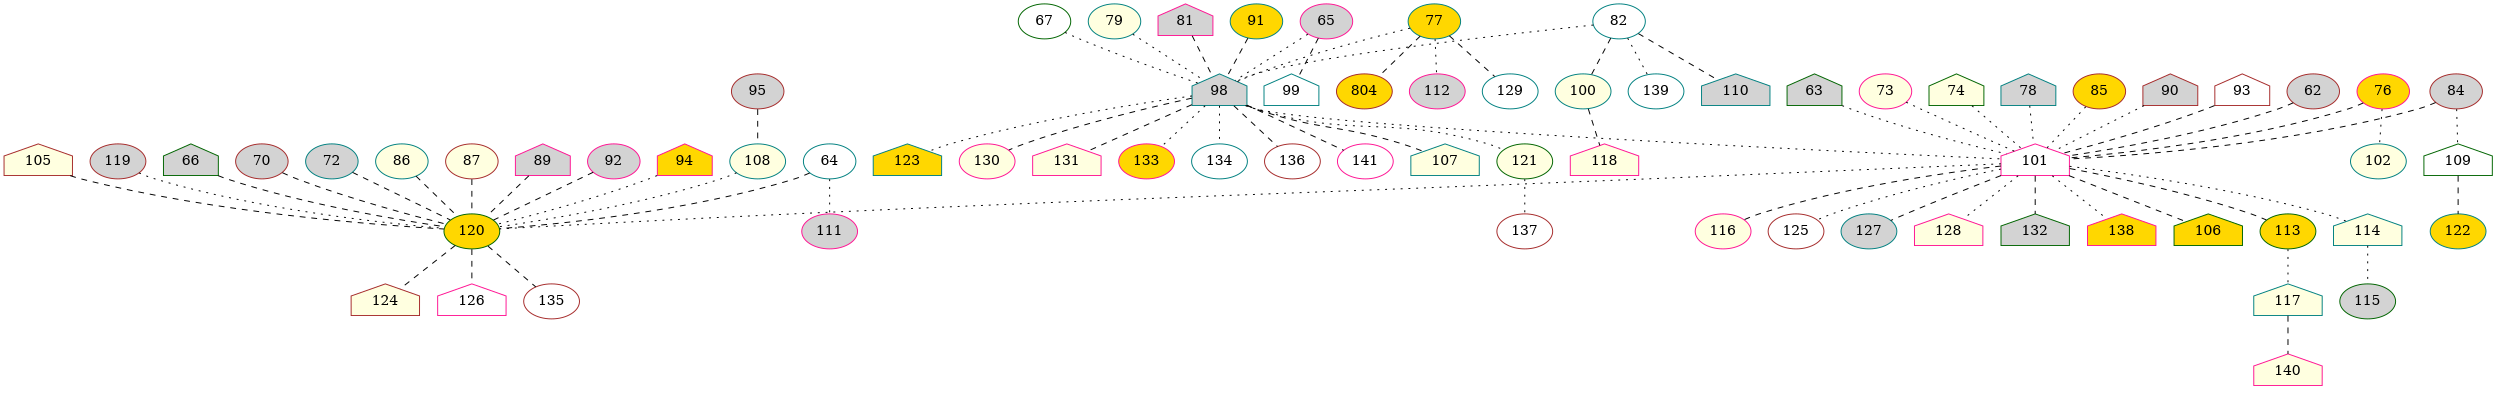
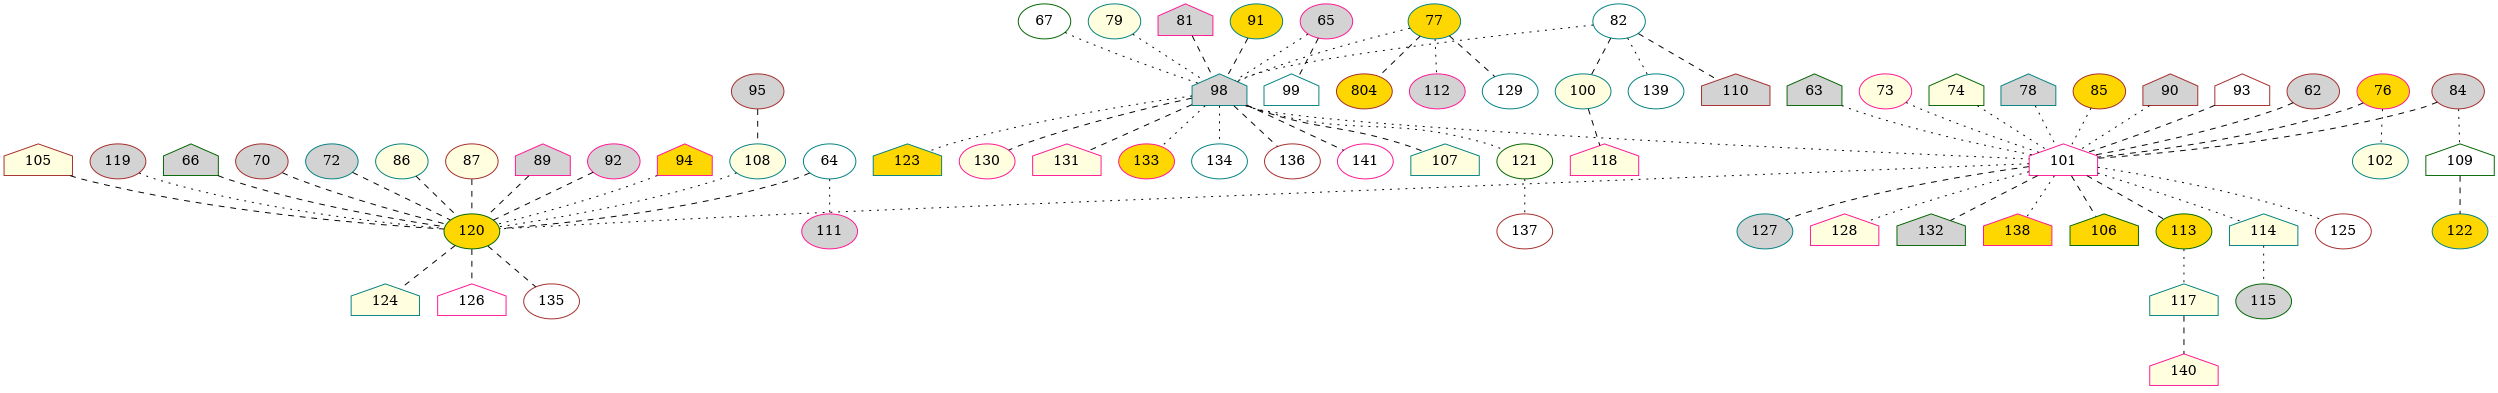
(1736, 91) -> (1736, 91)
(1723, 231) -> none
(385, 301) -> (385, 301)
